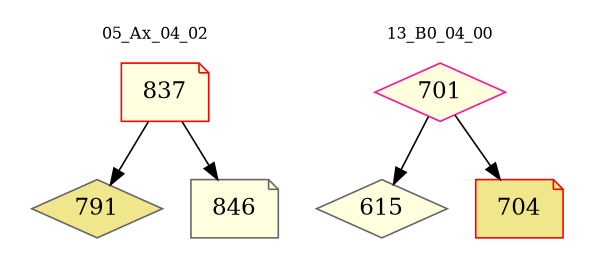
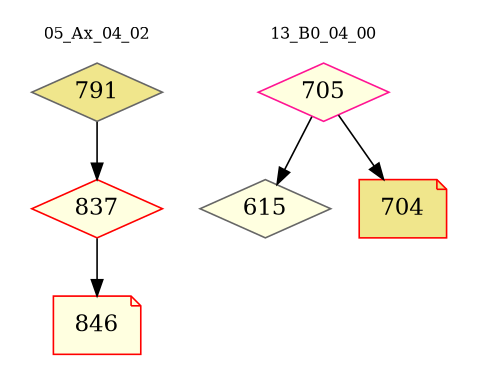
(165, 92) -> (97, 209)
(440, 92) -> (324, 92)
(134, 146) -> (97, 143)
(235, 209) -> (97, 325)
